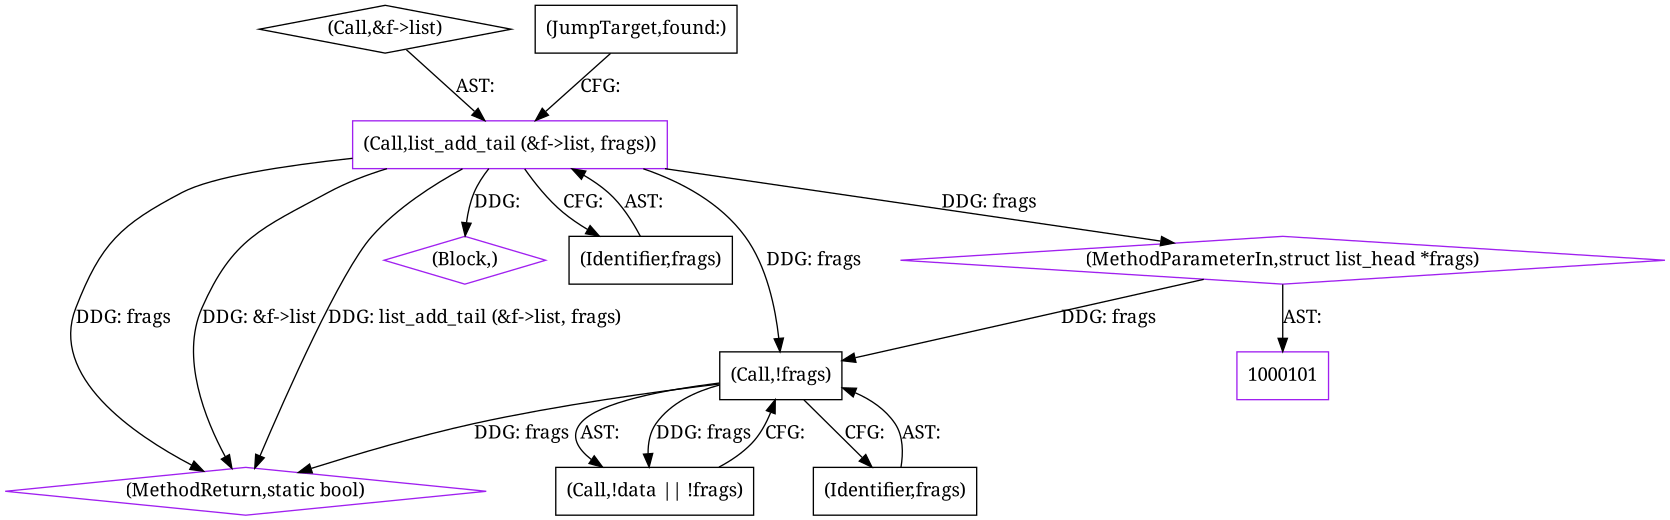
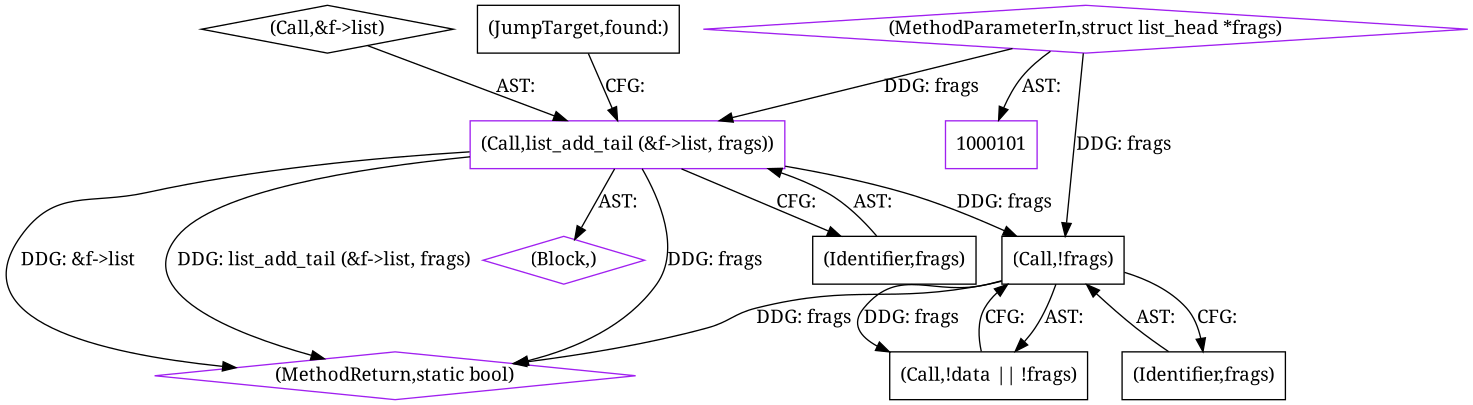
(500, 202) -> (621, 202)
(913, 205) -> (872, 83)
